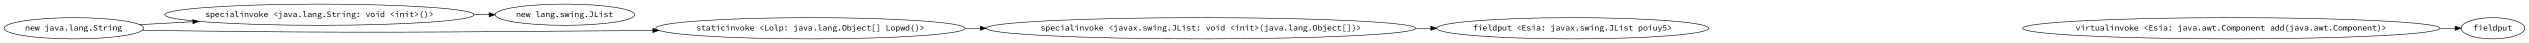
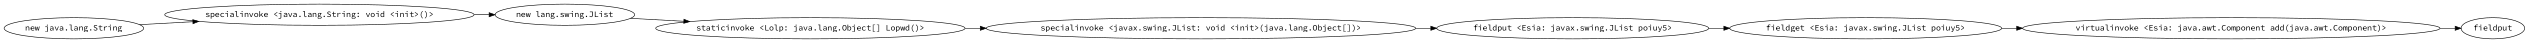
none -> (1866, 28)
(398, 32) -> (657, 20)
